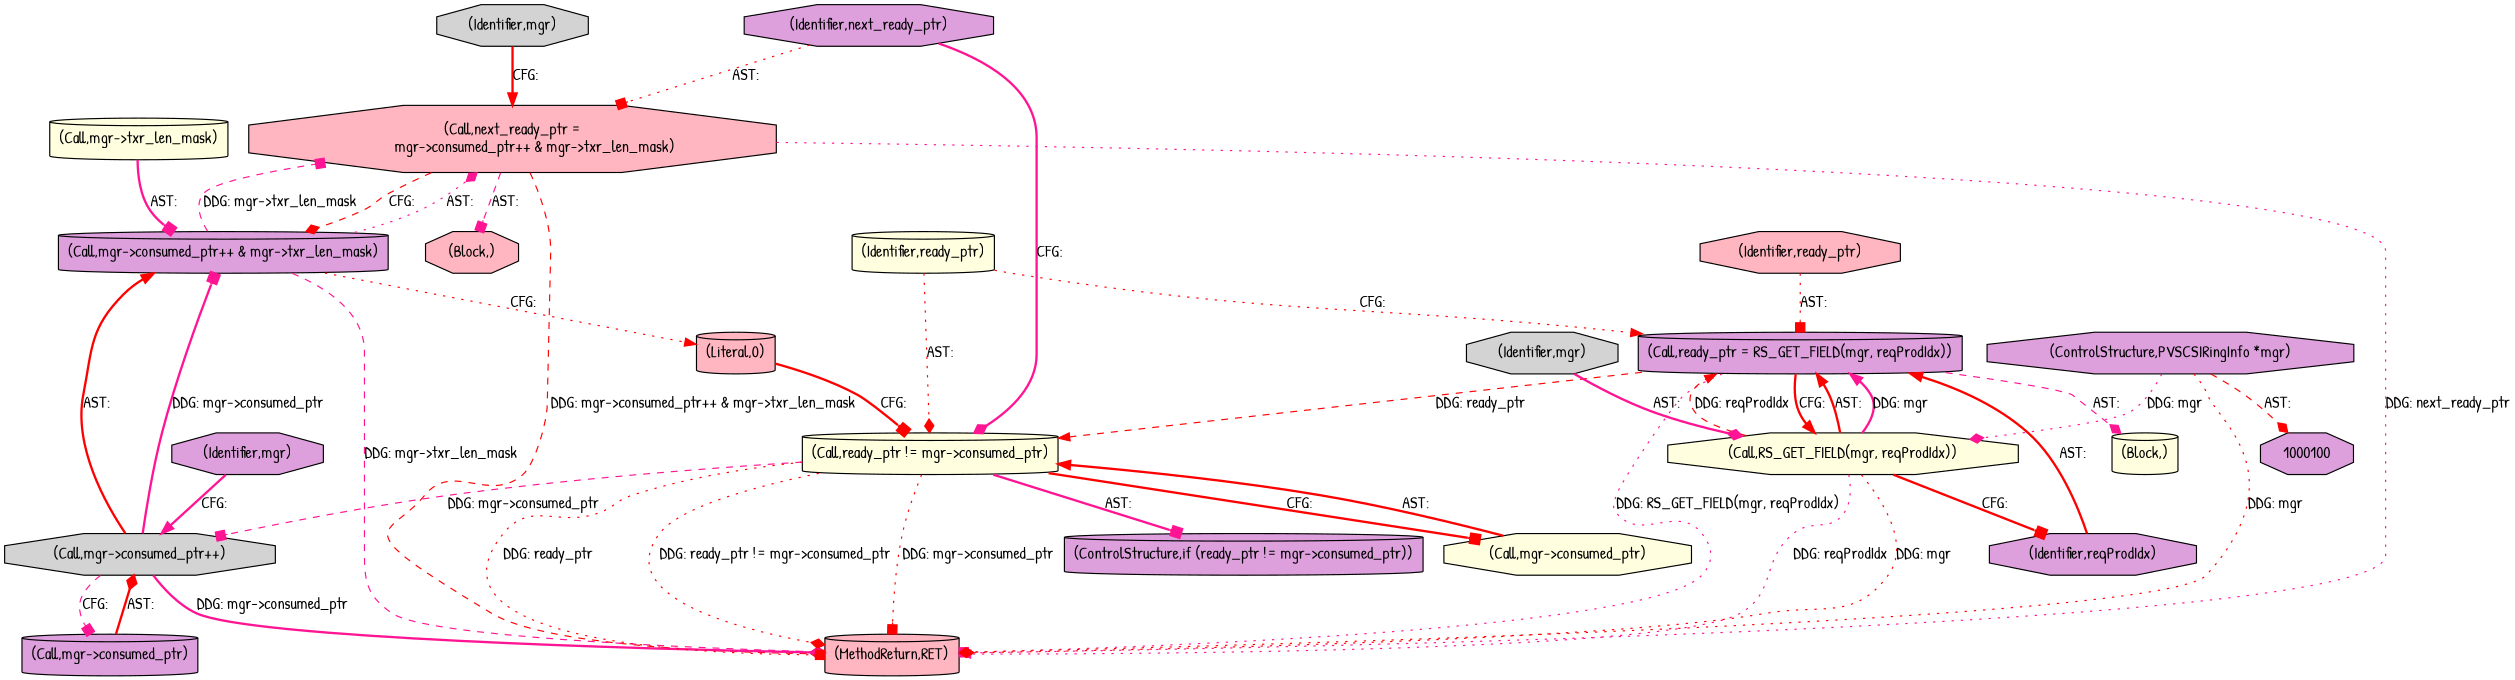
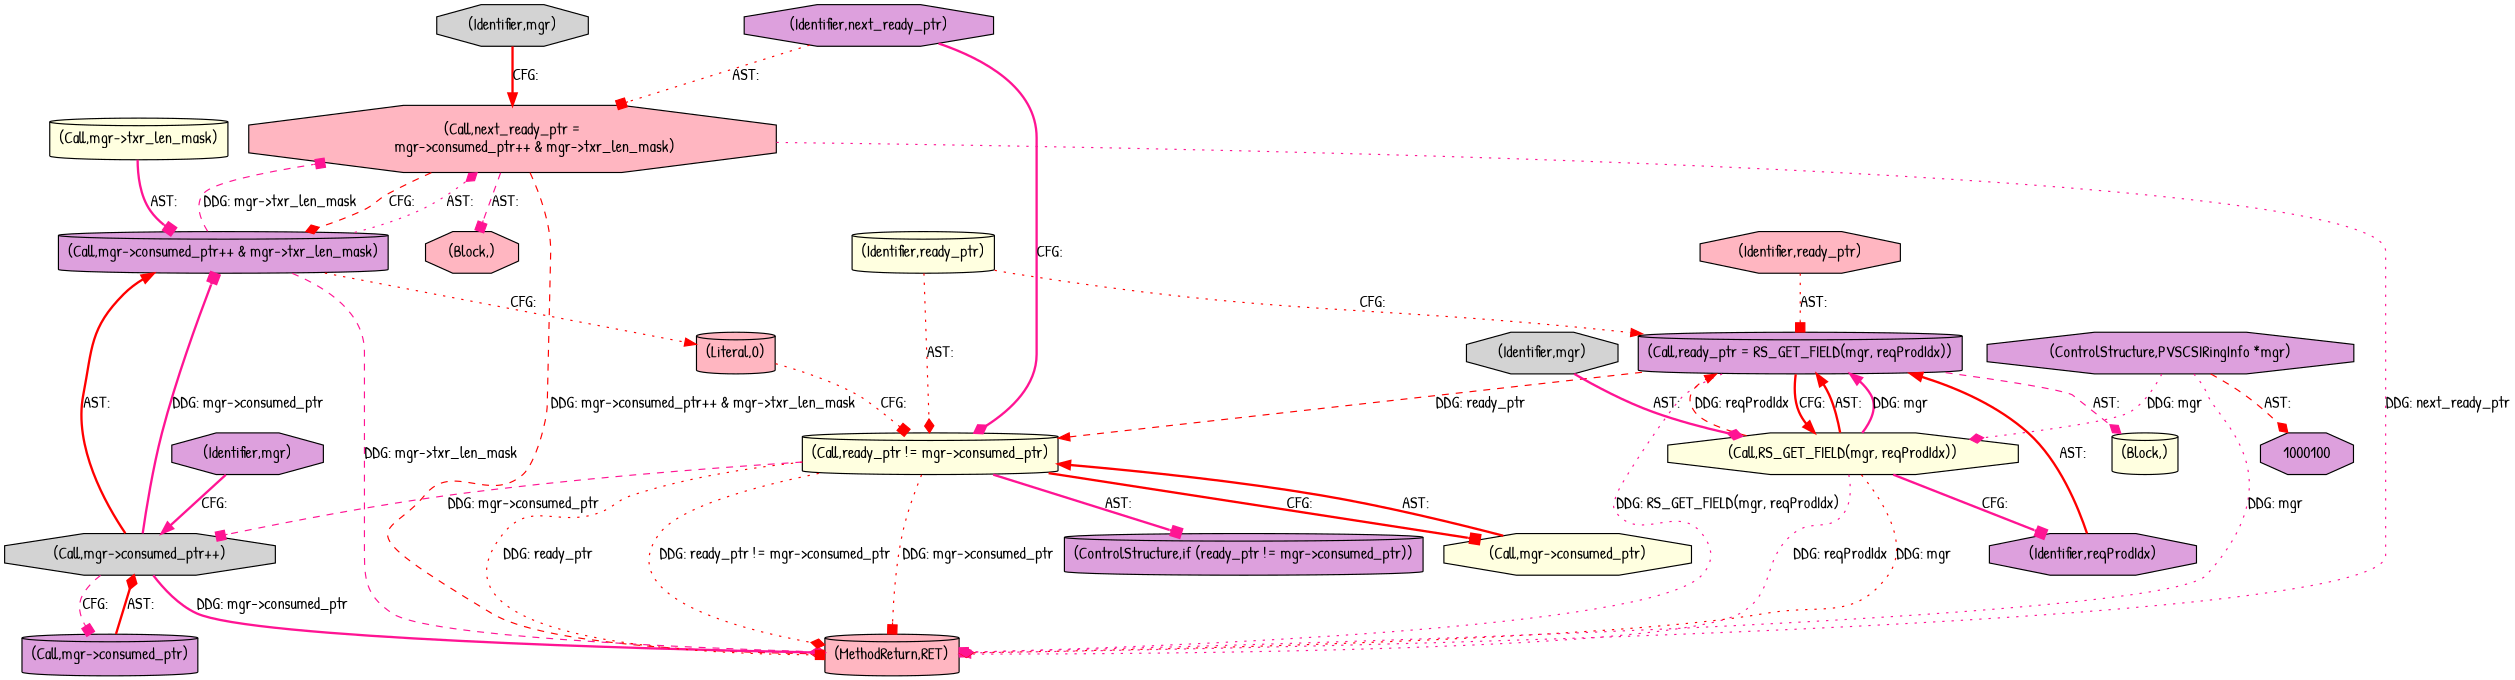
(841, 387) -> (841, 387)
(1964, 502) -> (1964, 502)
(1779, 623) -> (1779, 623)
